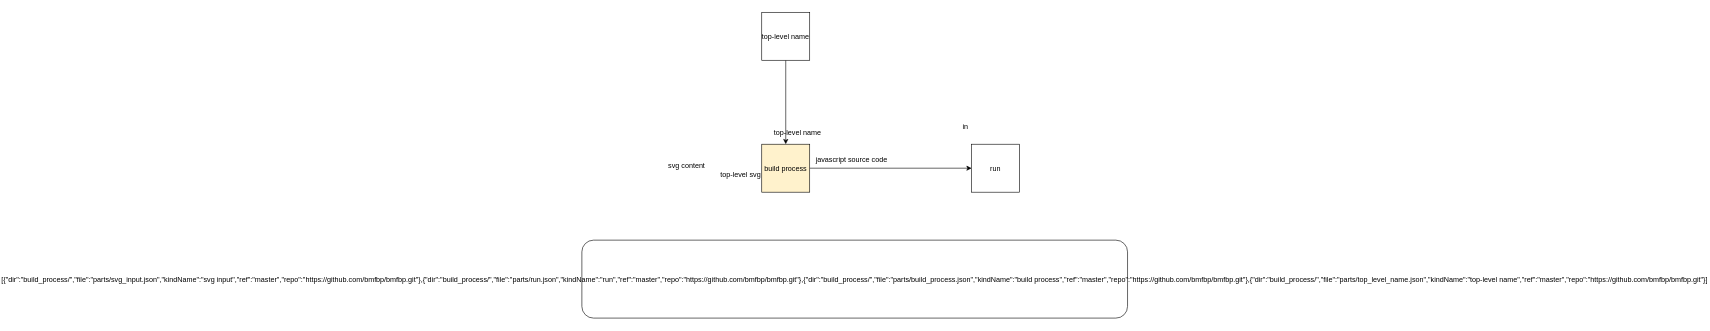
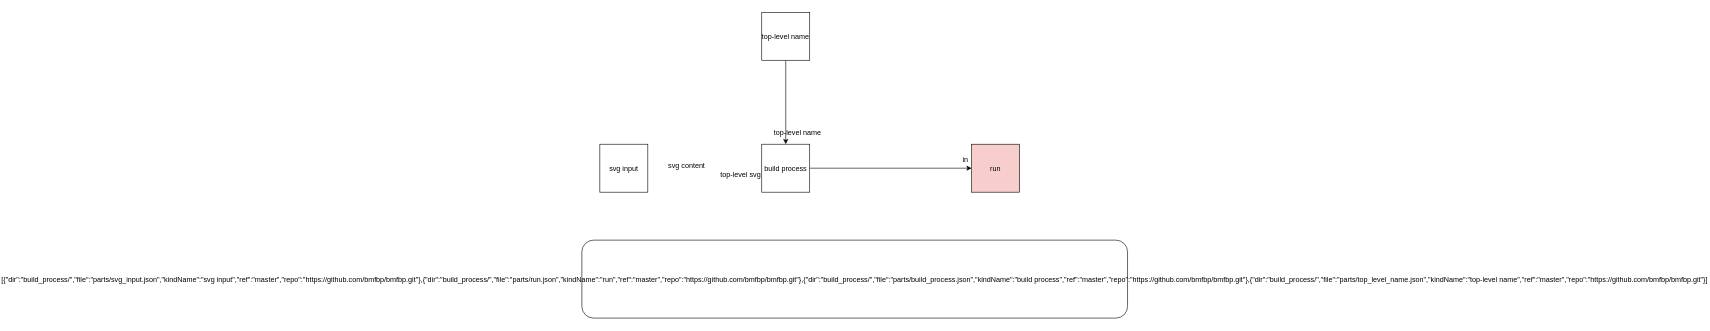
(966, 126) -> (966, 159)
(852, 159) -> none
none -> (624, 168)
(786, 168) -> (786, 168)
(996, 168) -> (996, 168)
